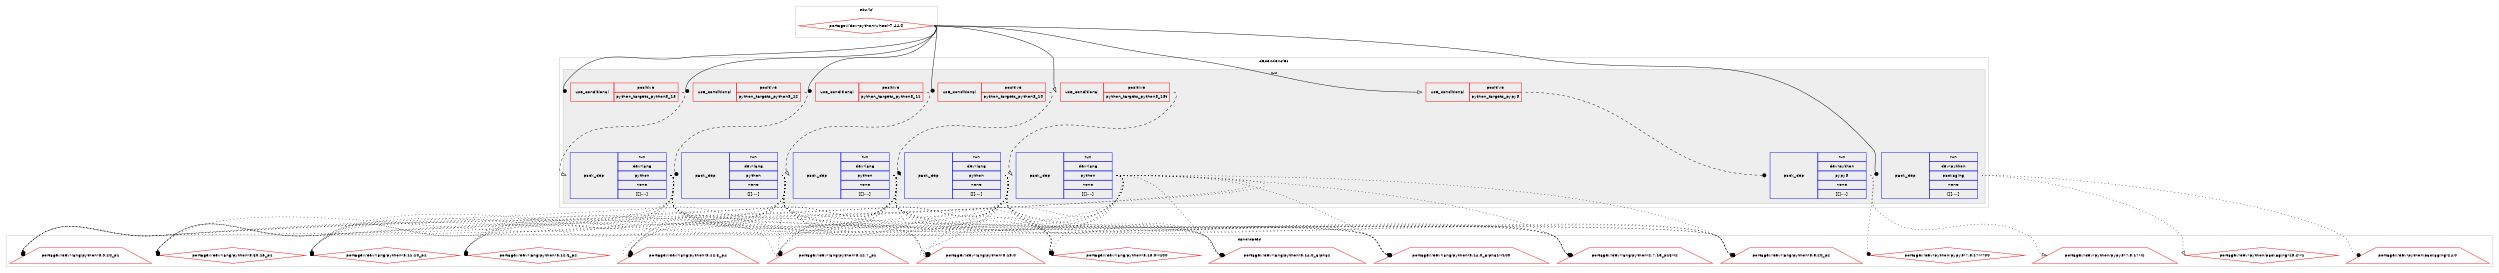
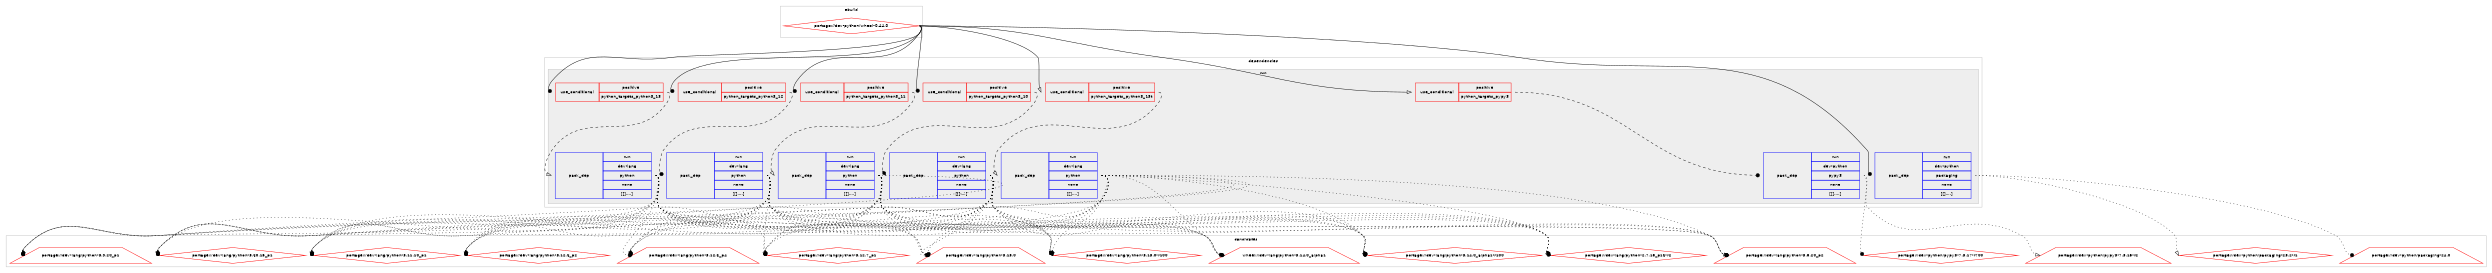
(866, 26) -> (851, 26)
(838, 255) -> (838, 255)
(1287, 255) -> (1284, 255)
(1462, 255) -> (1455, 255)
(1635, 255) -> (1628, 255)
(2105, 255) -> (2098, 255)
